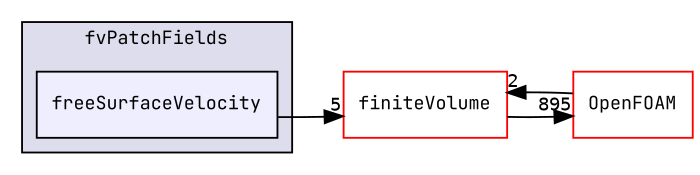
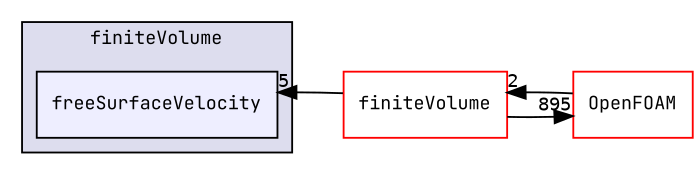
(157, 40) -> (157, 40)
(303, 117) -> (320, 93)
